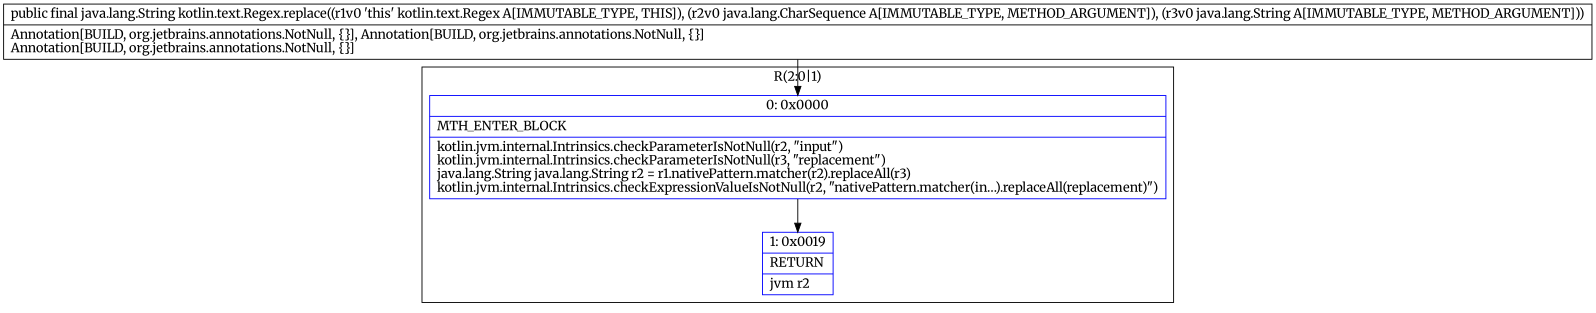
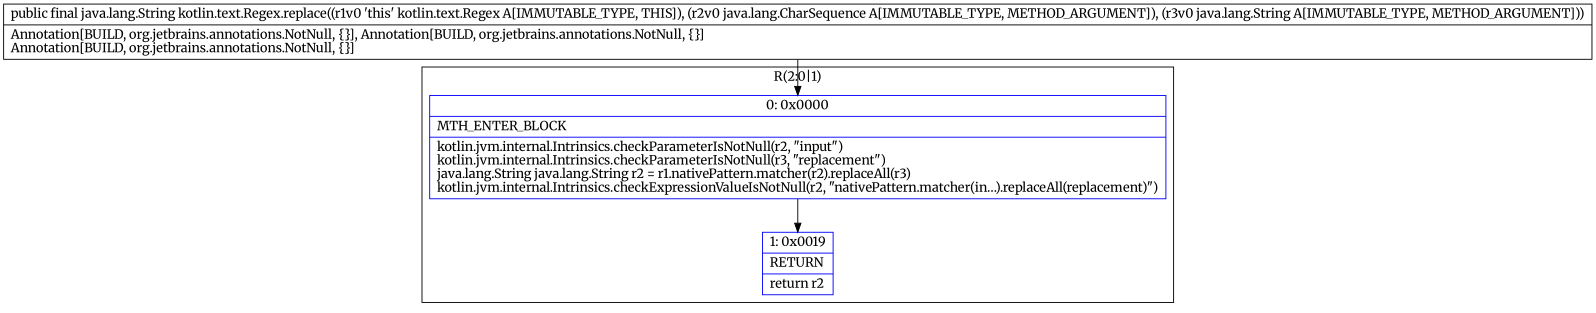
(790, 284) -> (797, 284)
